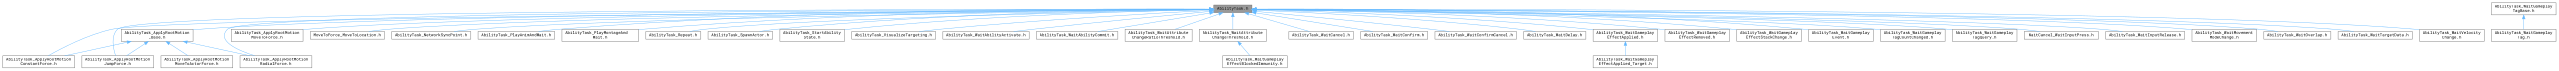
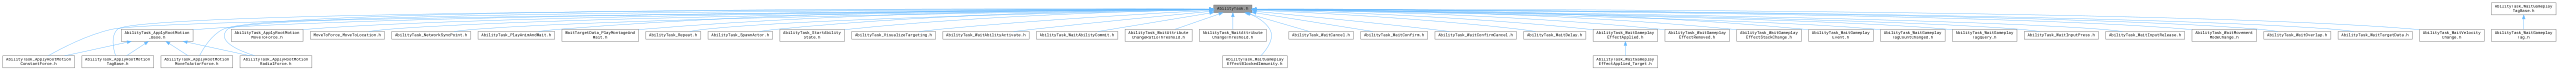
none -> (698, 11)
(600, 35) -> (600, 35)
(2061, 35) -> (2061, 35)
(1245, 50) -> (1271, 31)
(118, 62) -> (118, 62)
